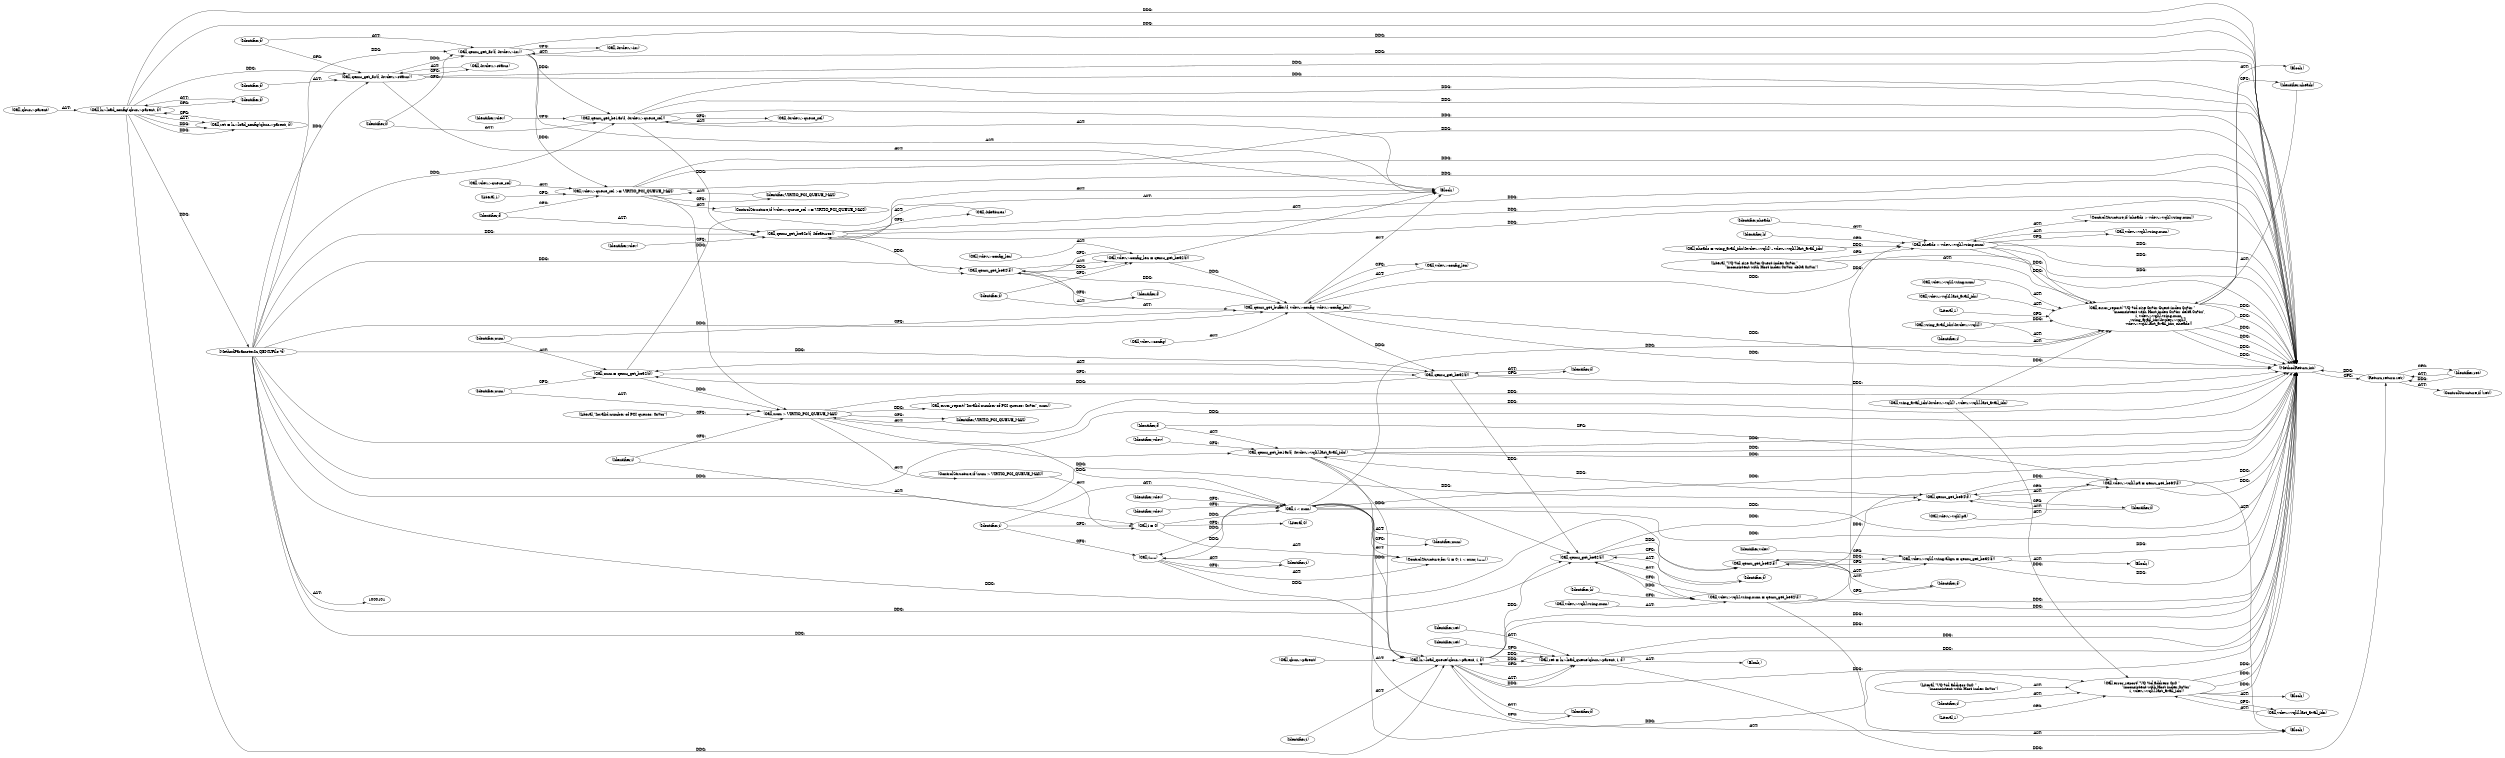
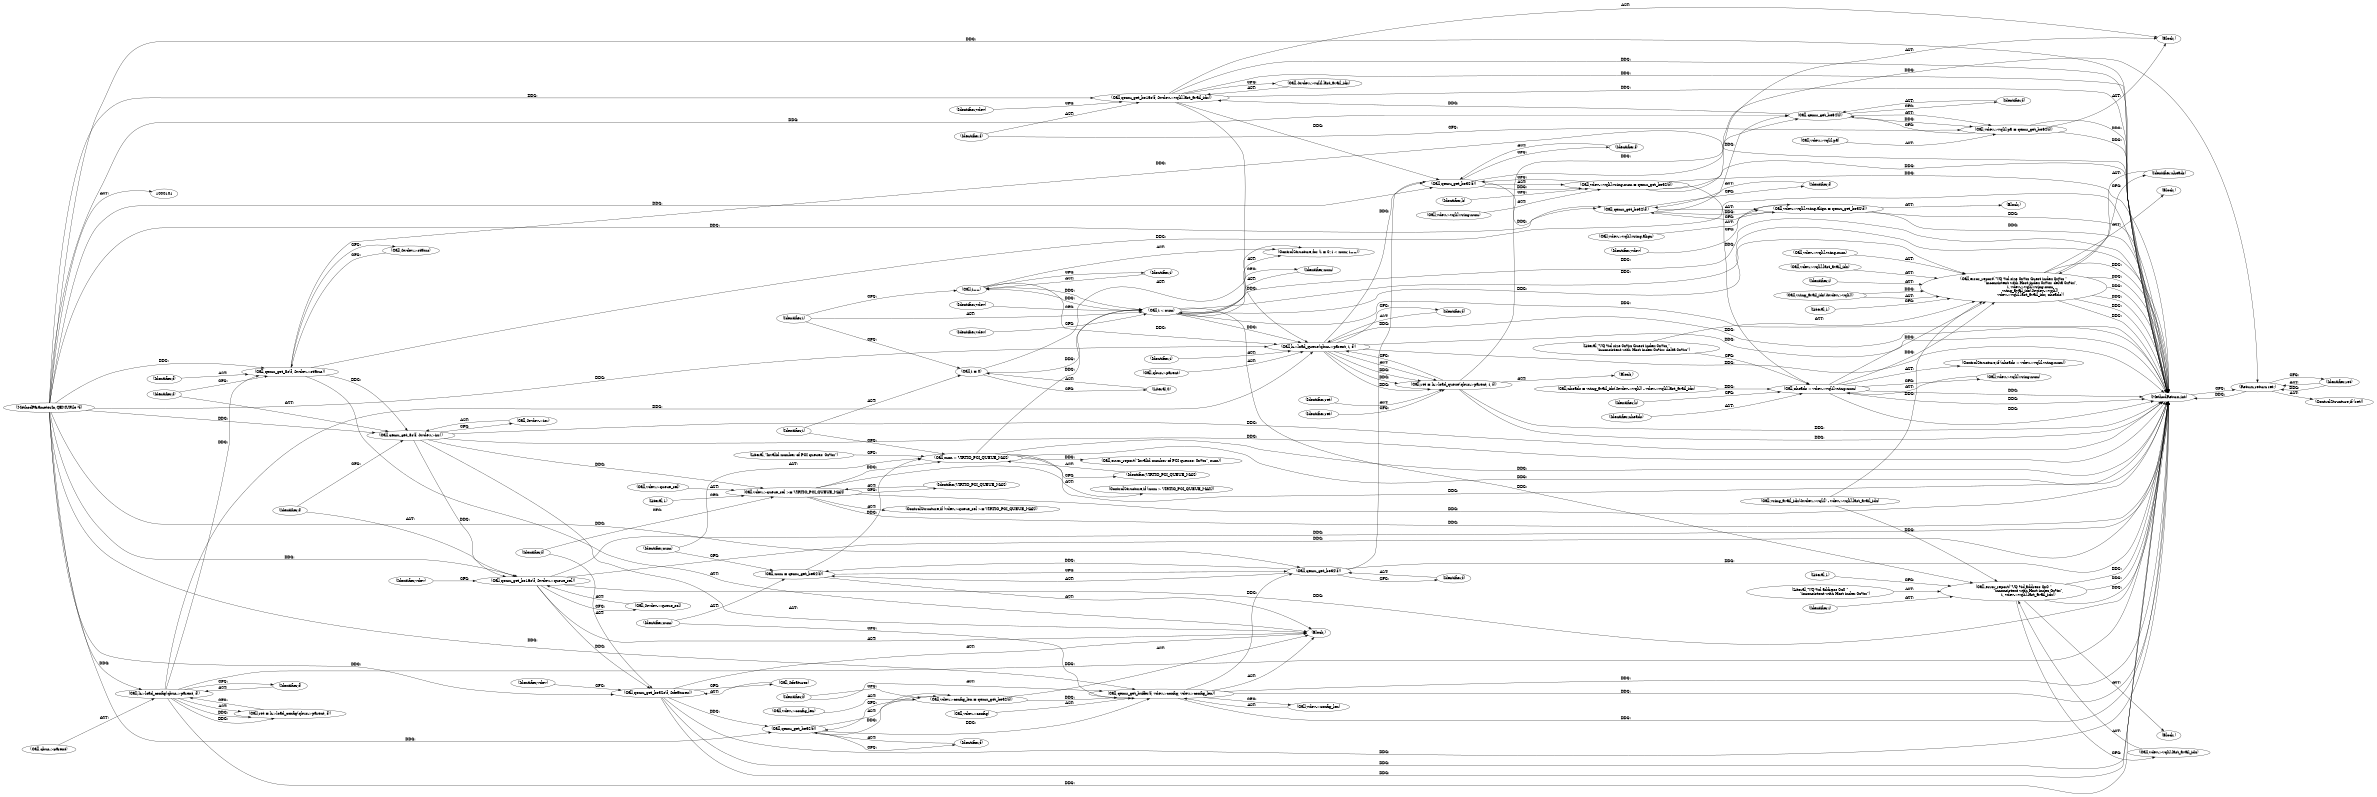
(436, 66) -> (357, 255)
none -> (1319, 83)
(188, 230) -> (68, 565)
none -> (1626, 237)
(1089, 506) -> (1068, 381)
